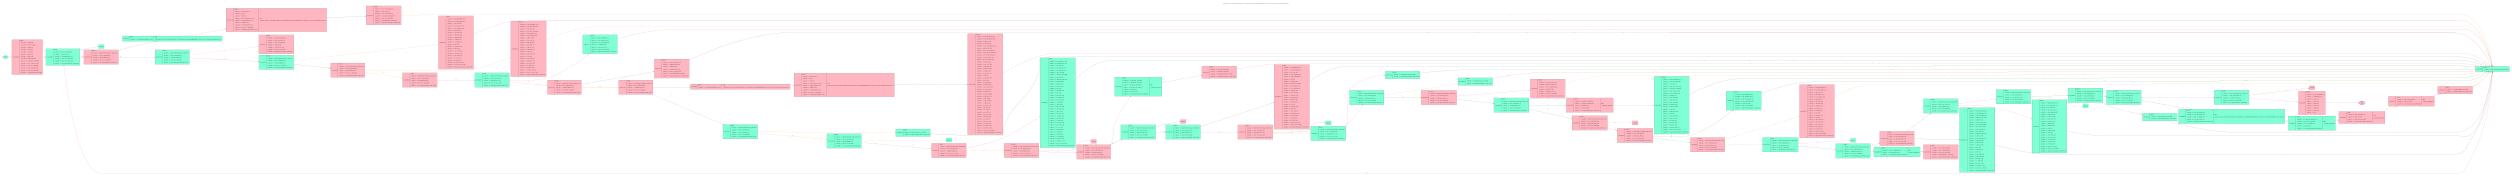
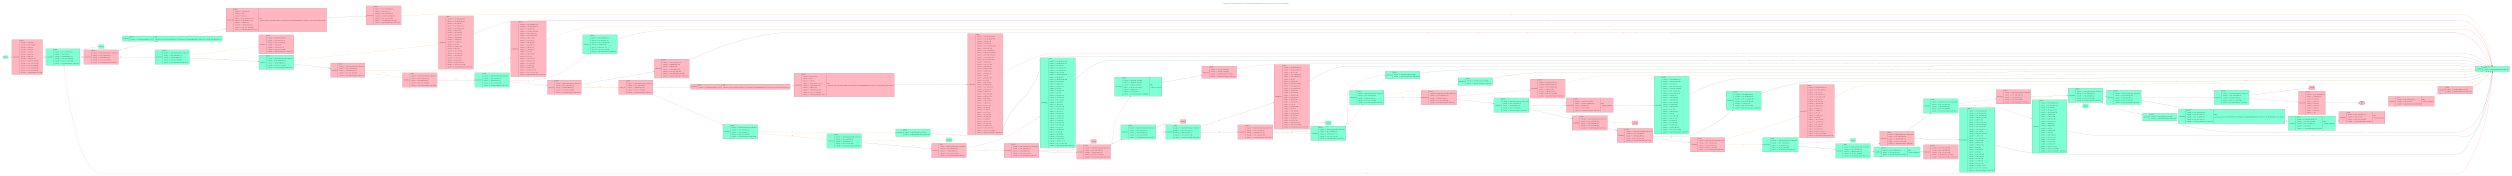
(2013, 97) -> (2013, 97)
